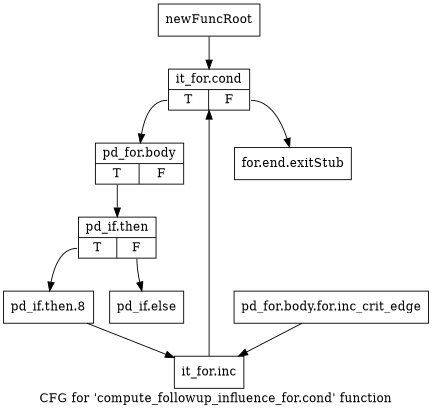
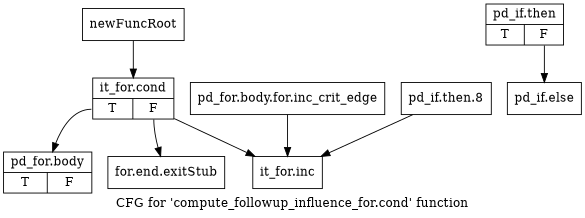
(117, 196) -> none
(209, 238) -> (210, 136)
(59, 260) -> none
